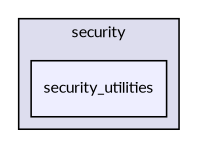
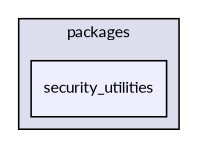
(99, 33) -> (99, 33)
